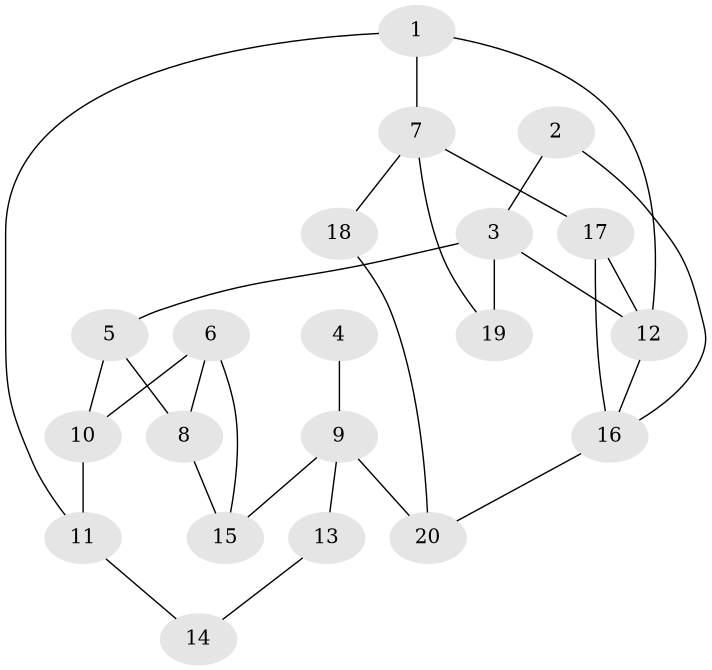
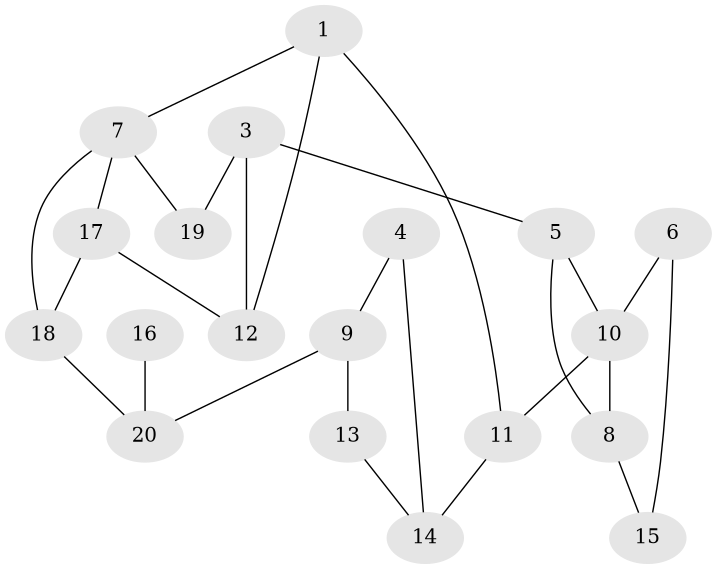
(556, 132) -> none
(597, 335) -> (68, 284)
(198, 386) -> (610, 386)
none -> (413, 386)
(629, 386) -> none
(282, 487) -> none
